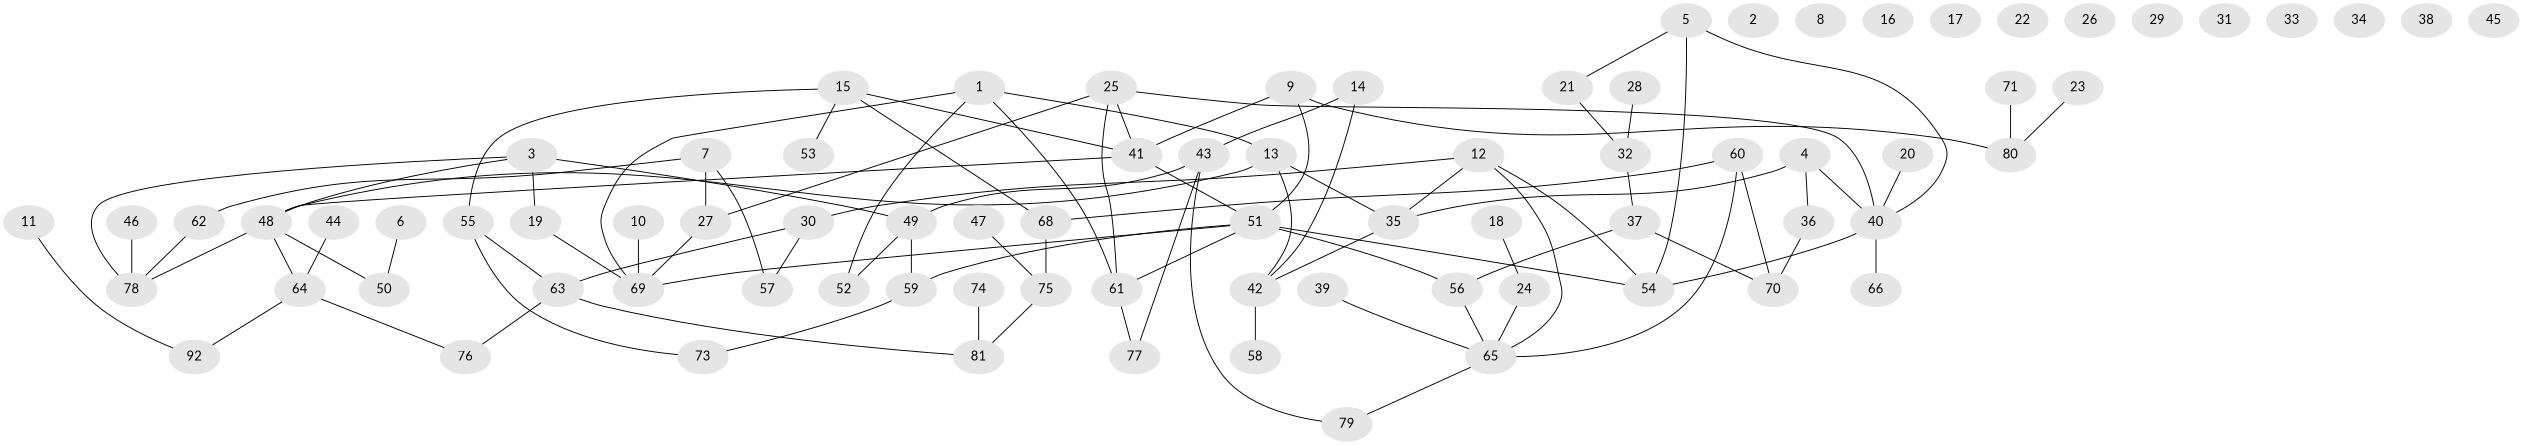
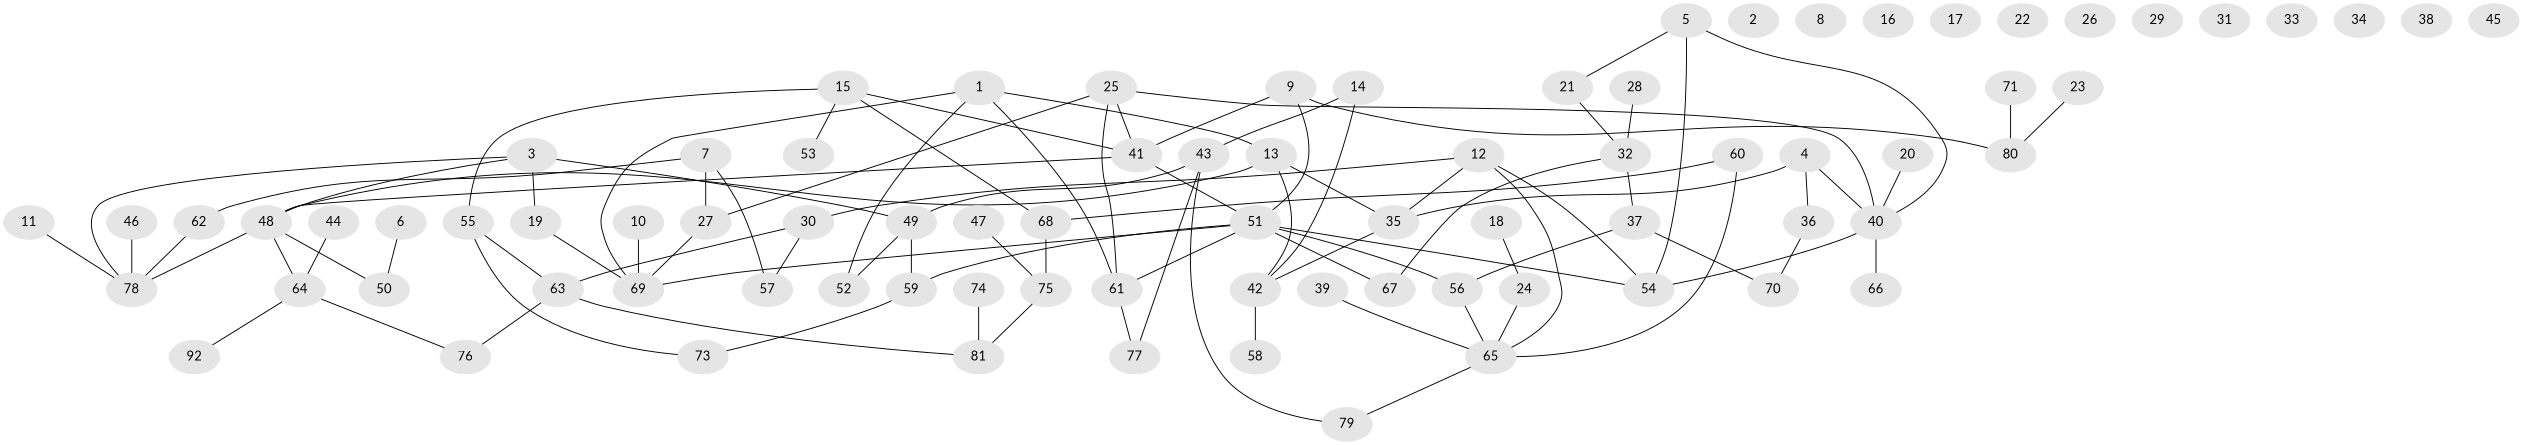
(1755, 222) -> none
none -> (1390, 290)
(96, 305) -> (80, 256)
